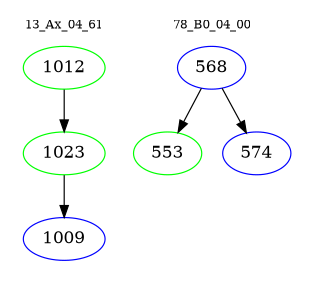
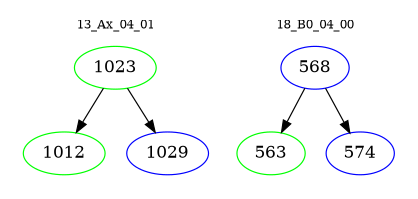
(64, 26) -> (116, 26)
(212, 26) -> (316, 26)
(64, 105) -> (93, 105)
(168, 153) -> (271, 153)
(64, 239) -> (168, 153)
